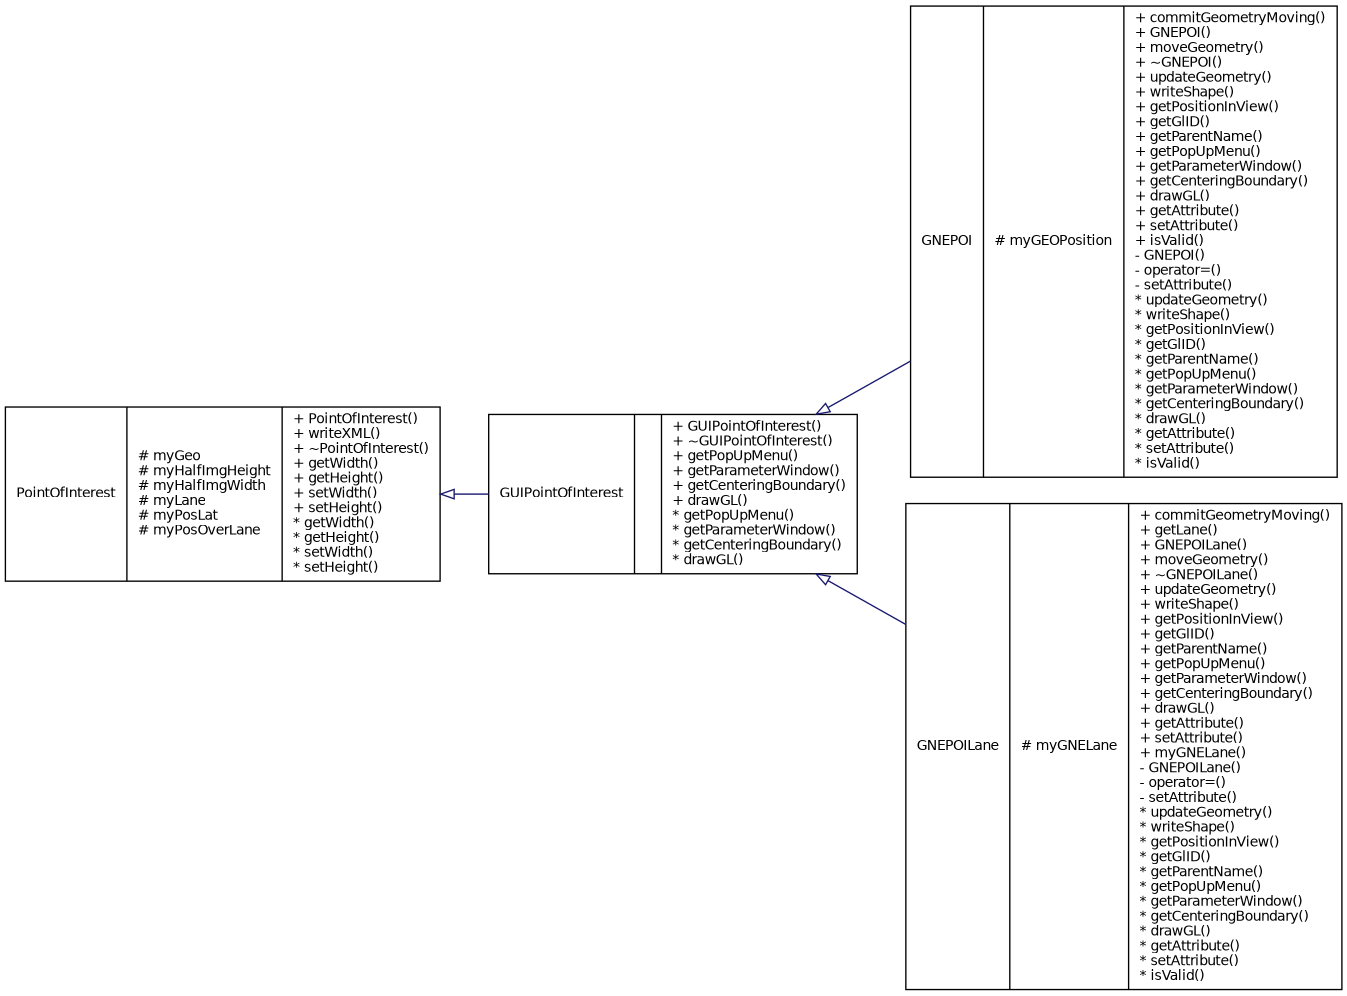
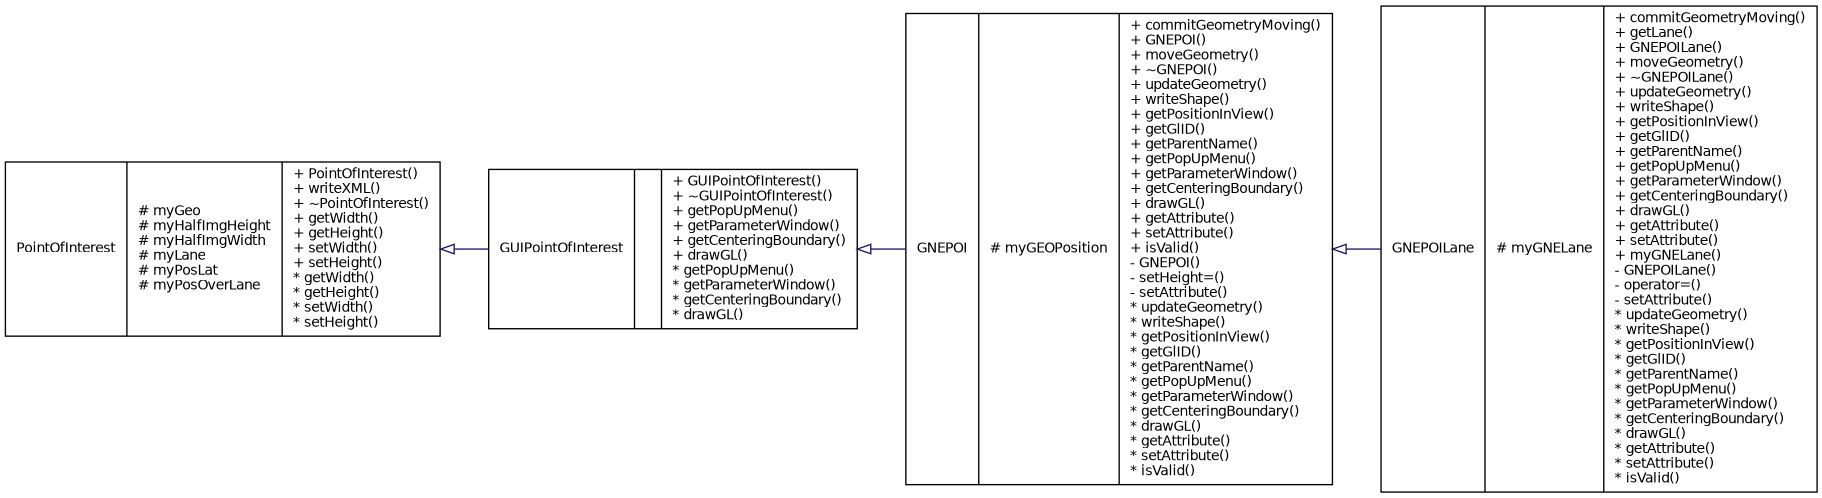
(1178, 271) -> (1177, 278)
(867, 602) -> (1364, 249)
